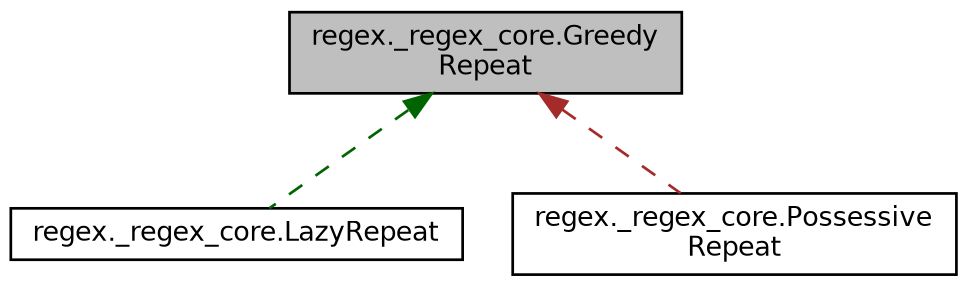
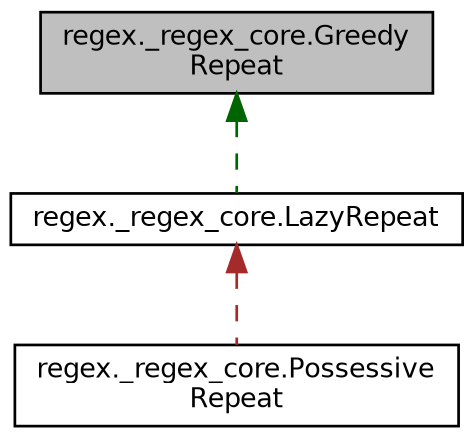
(622, 151) -> (237, 309)
